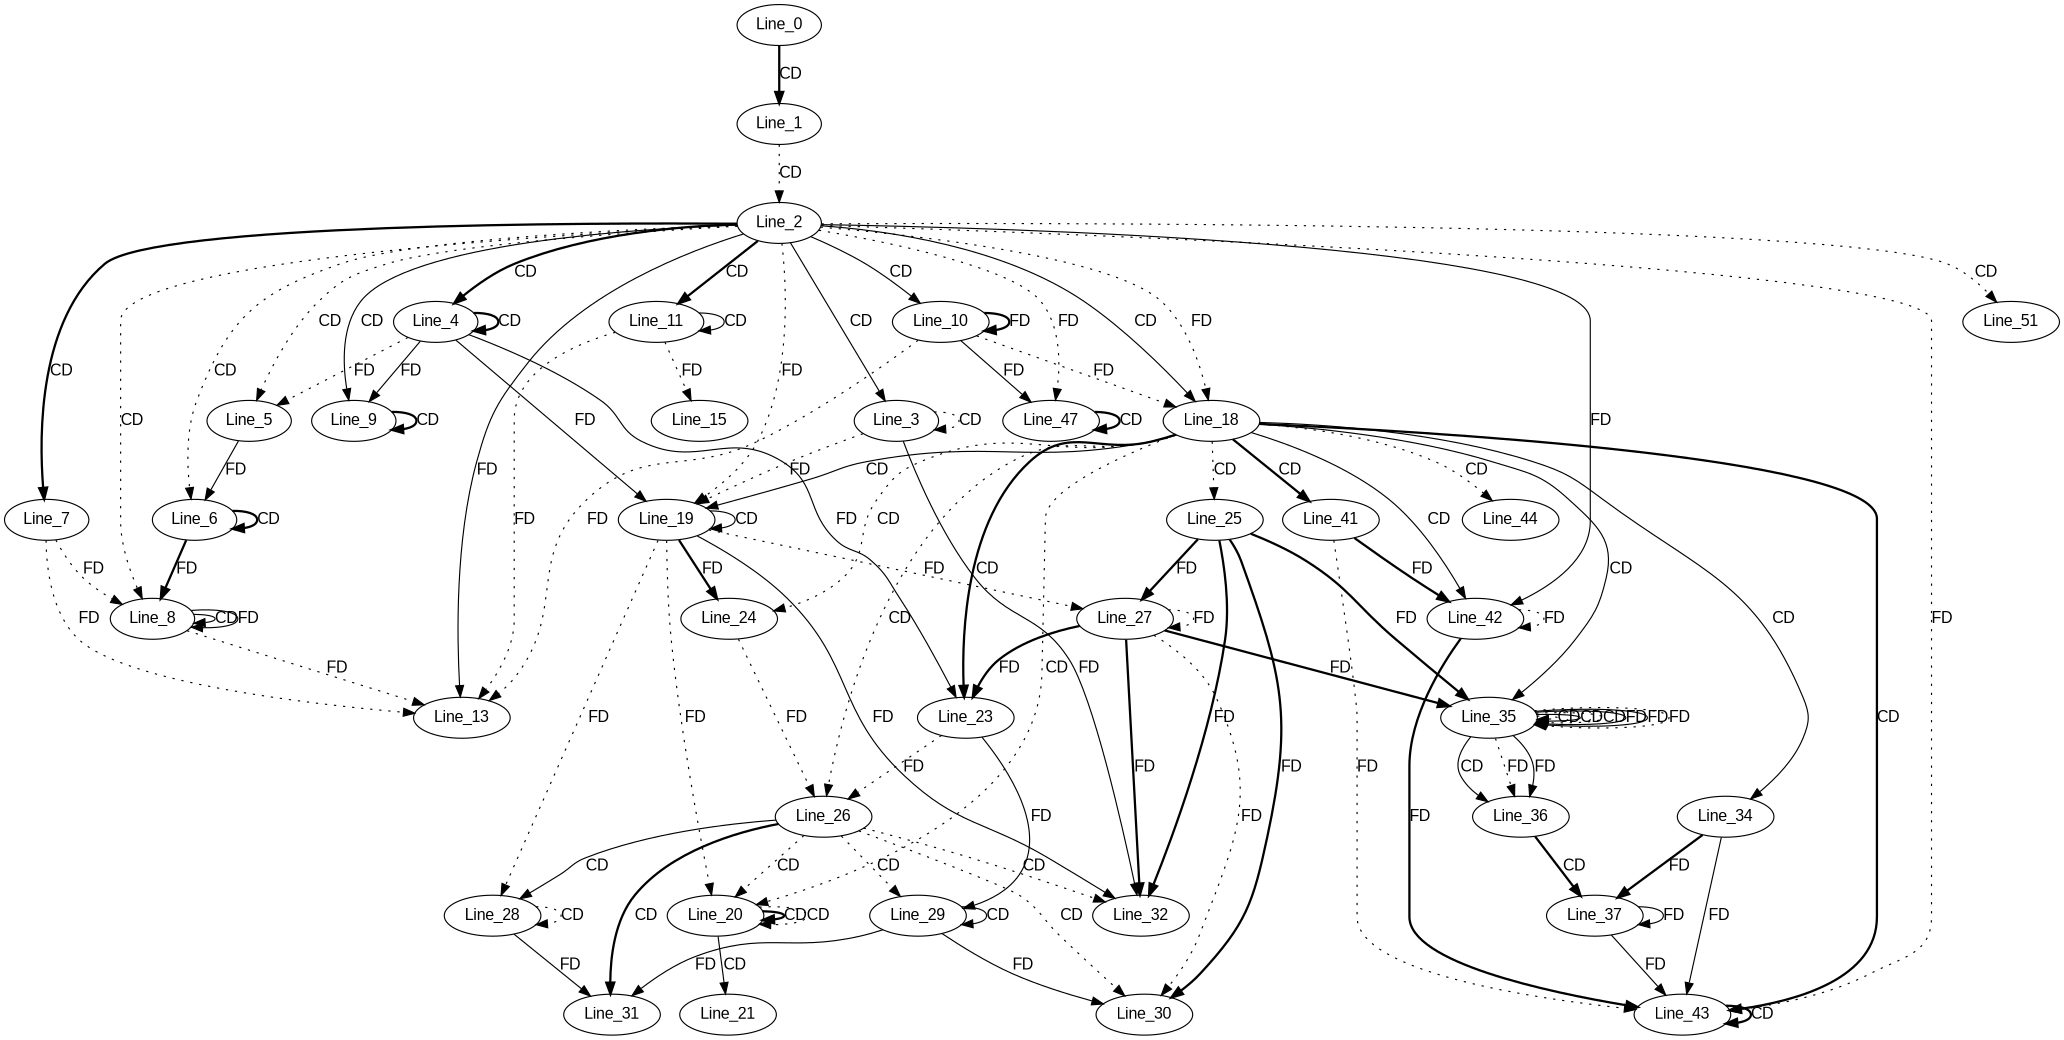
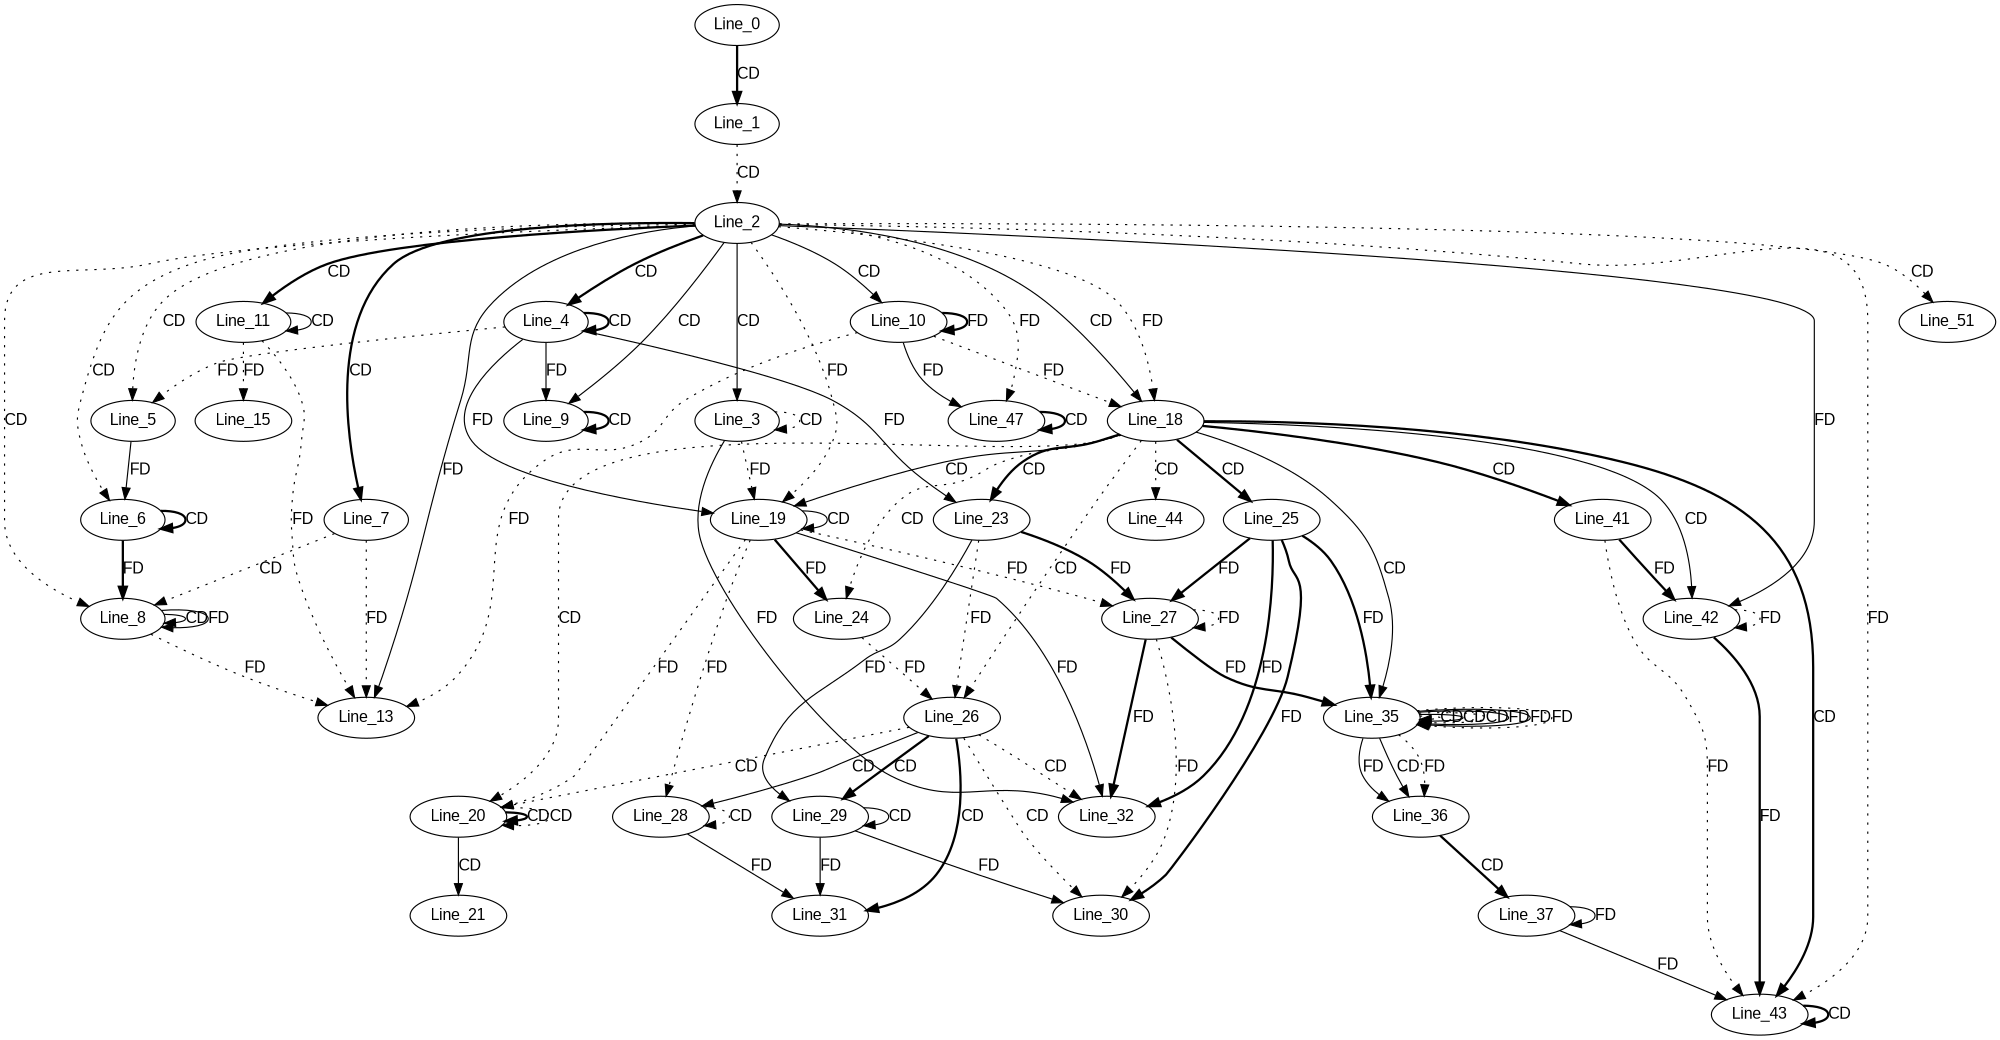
(1213, 465) -> (1209, 467)
(94, 569) -> (271, 569)
(1022, 645) -> (1077, 555)
(1726, 817) -> none
(863, 858) -> (891, 764)
